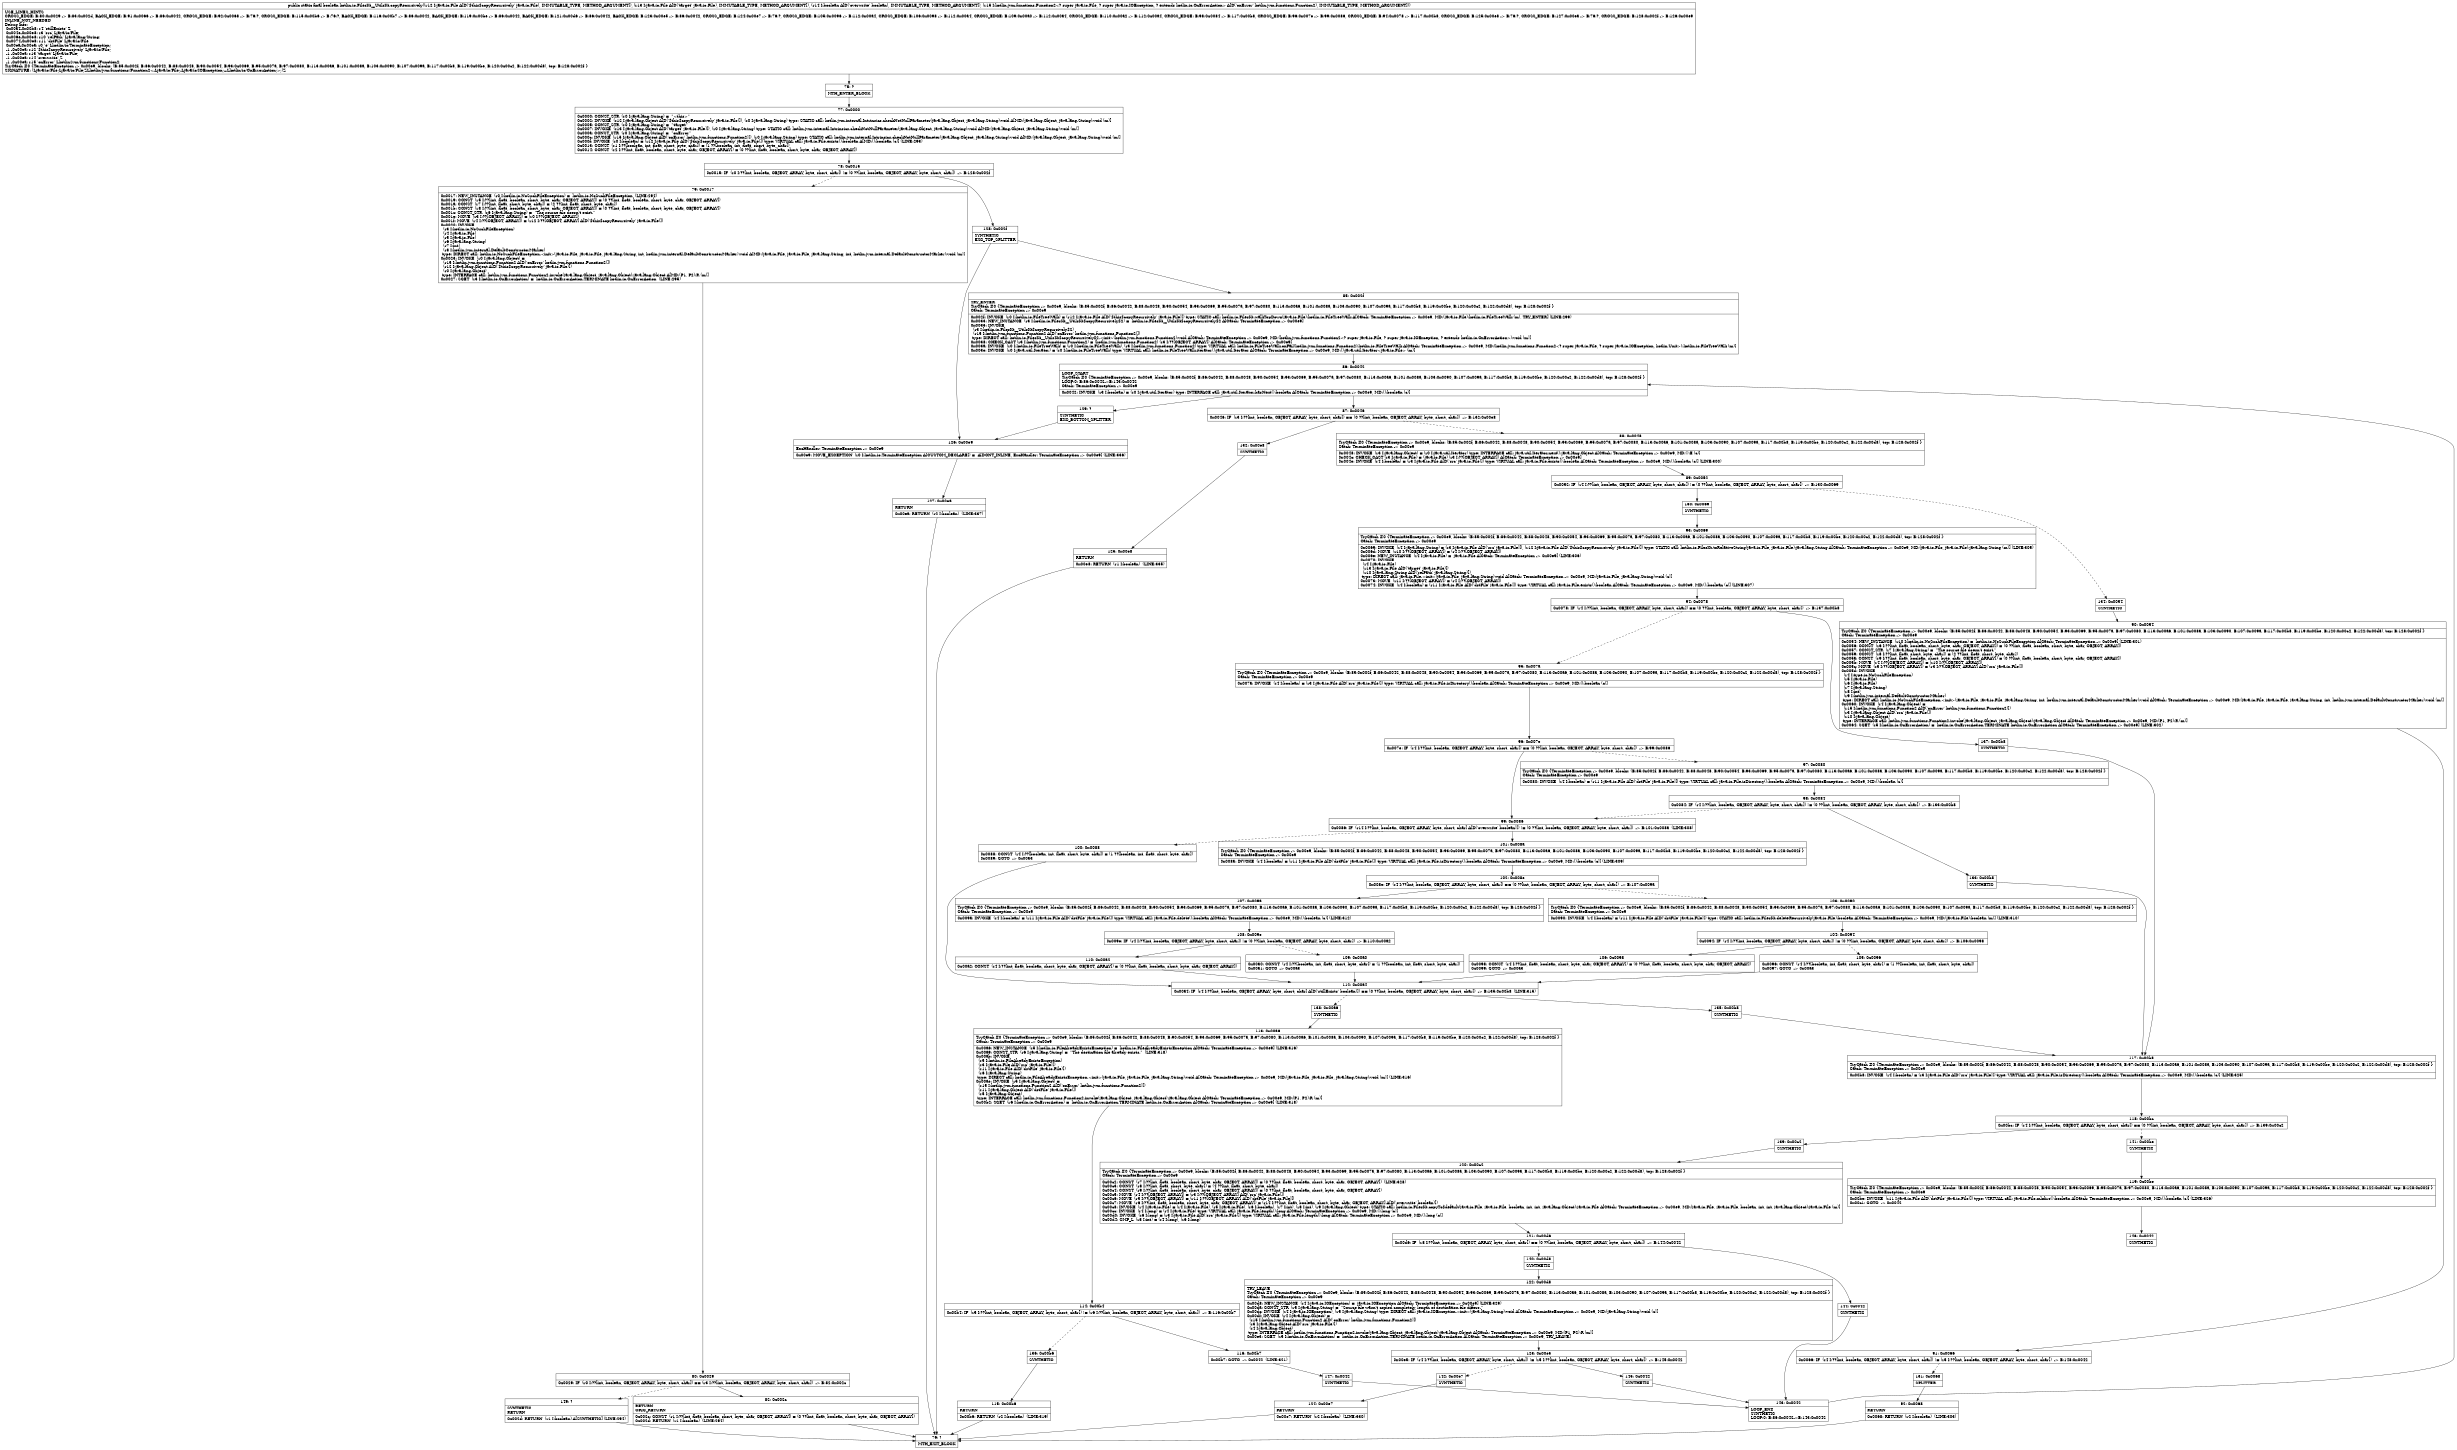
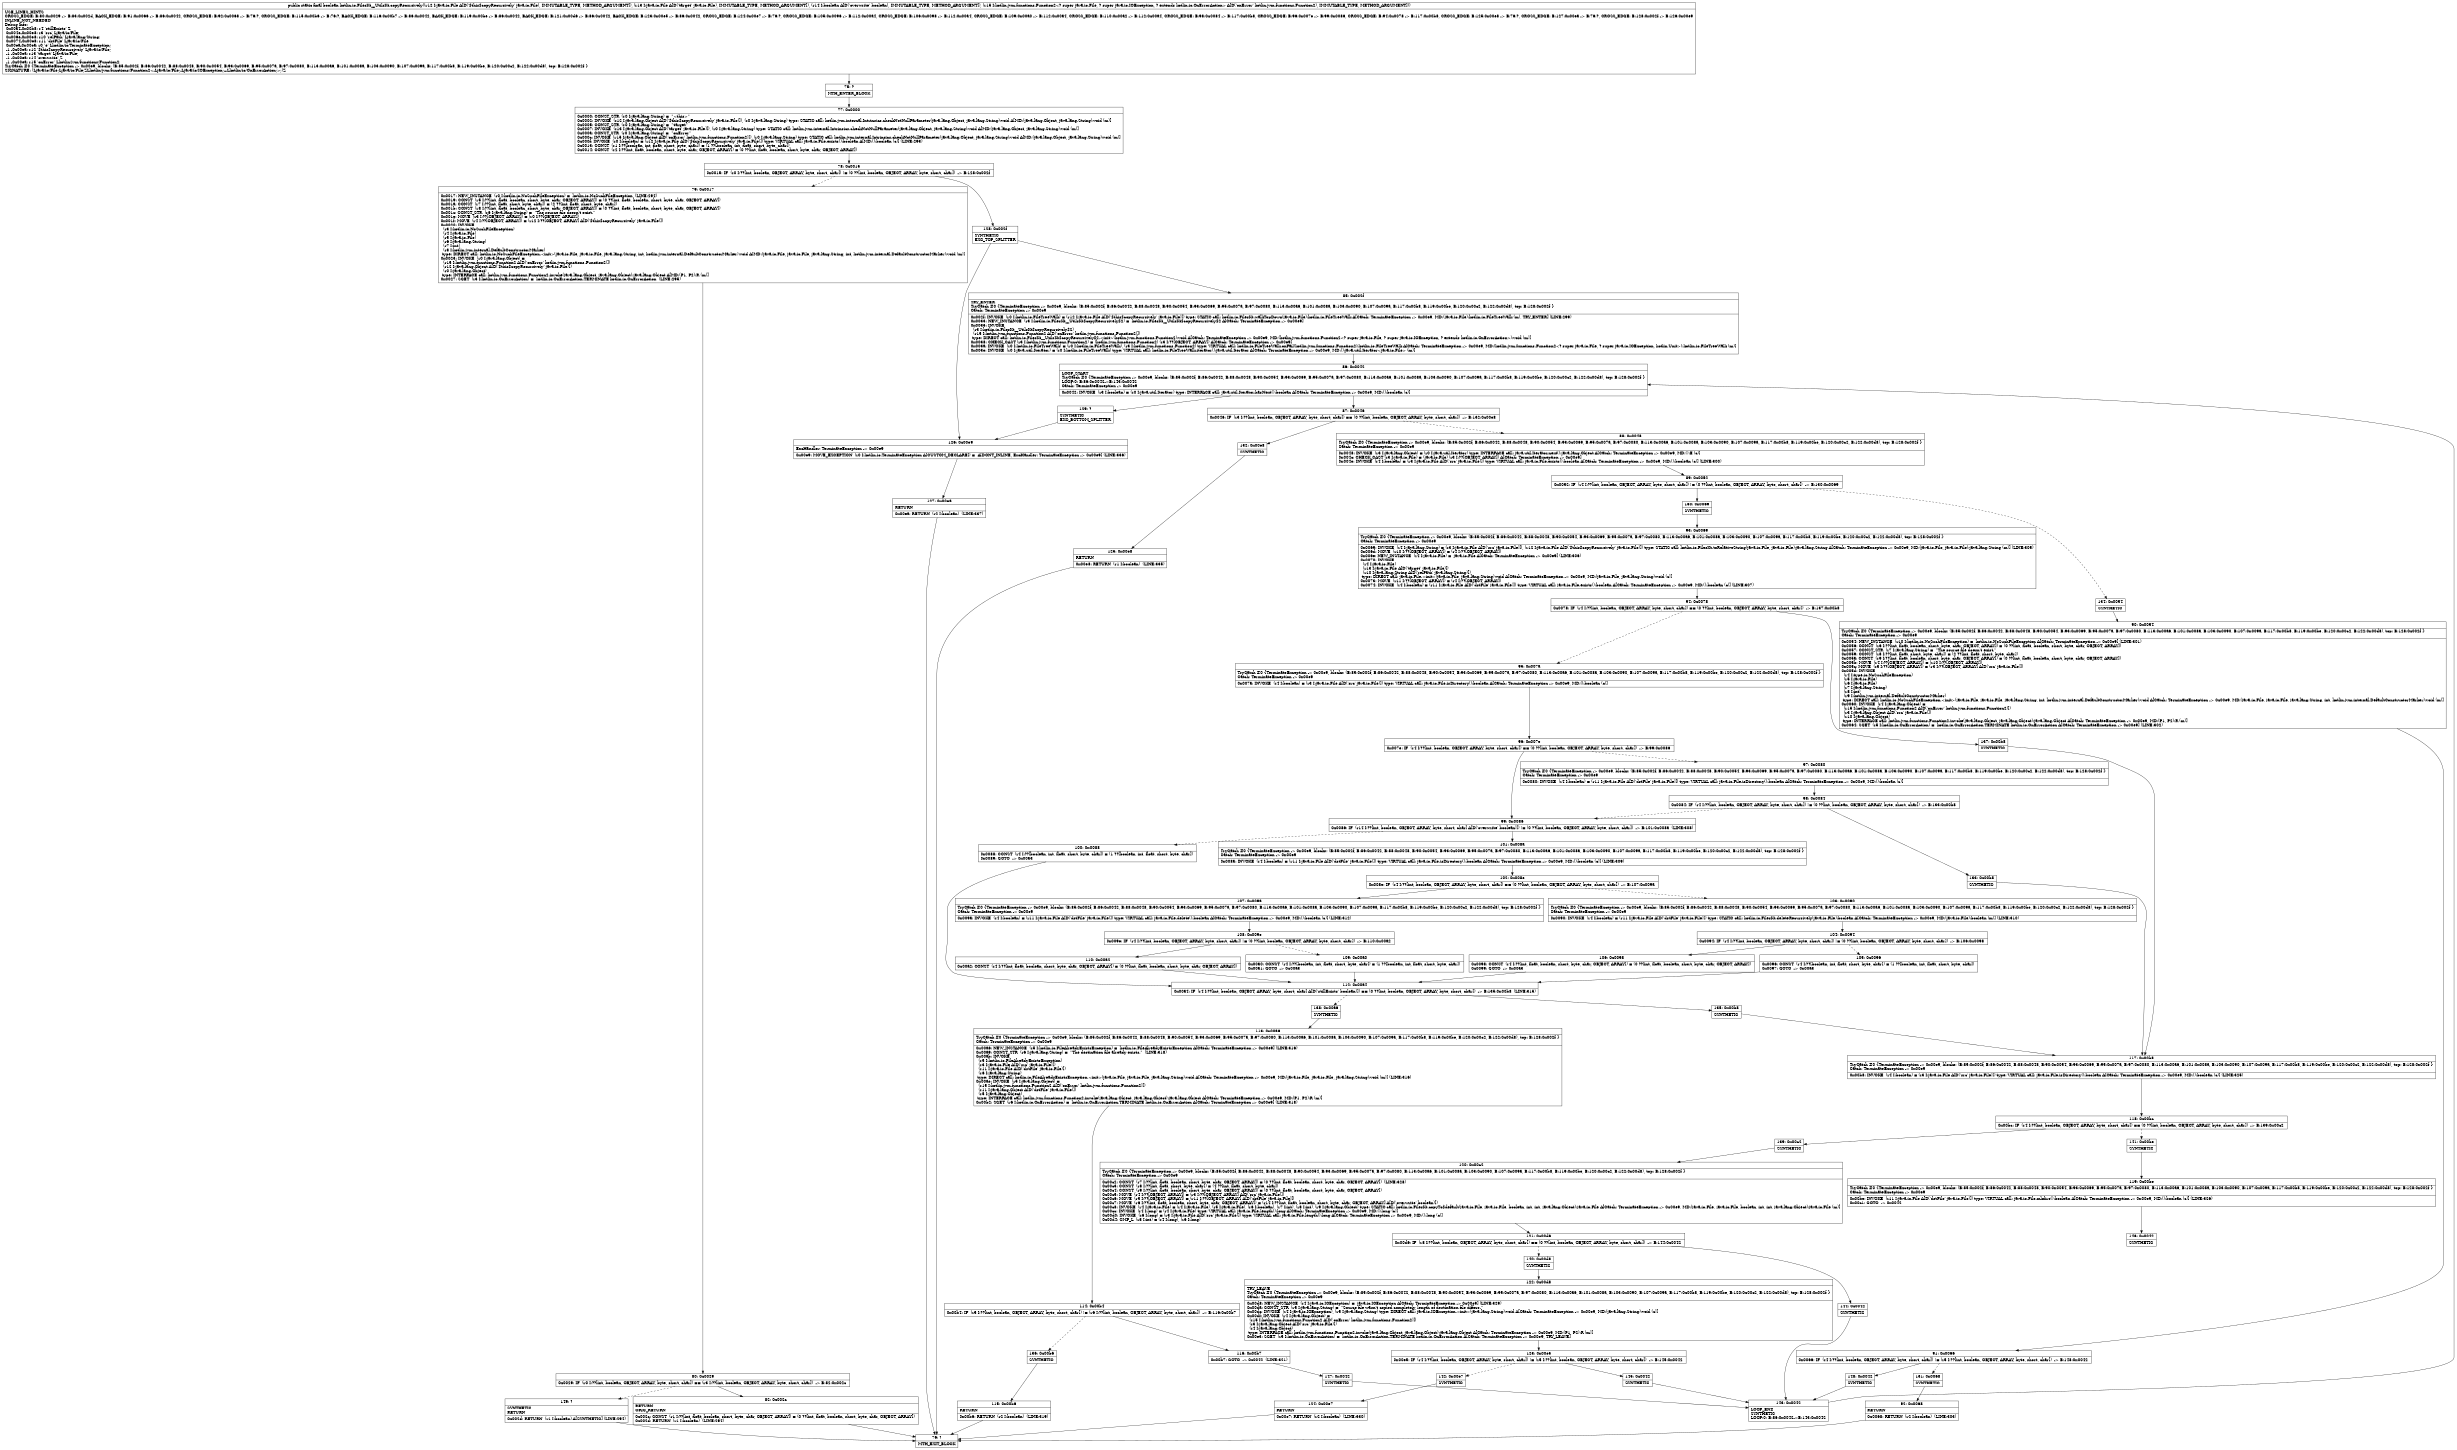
none -> (1860, 1380)
(1926, 1383) -> (1928, 1383)
